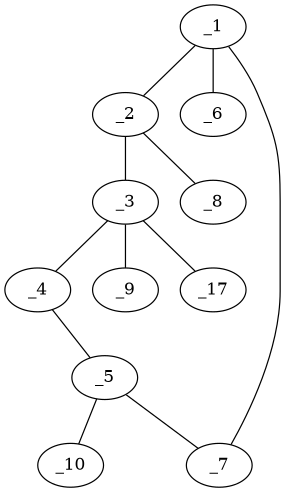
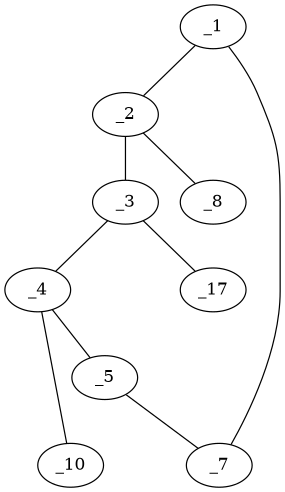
(213, 114) -> none
(125, 290) -> none
(88, 422) -> (54, 378)
